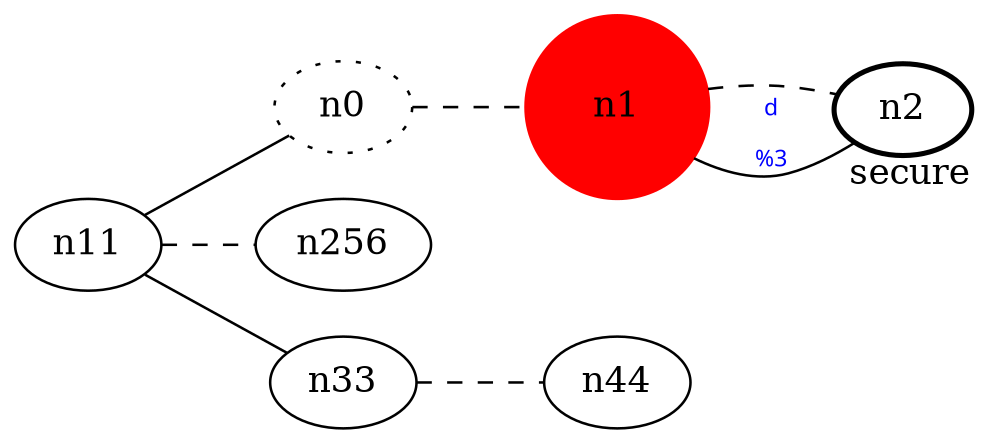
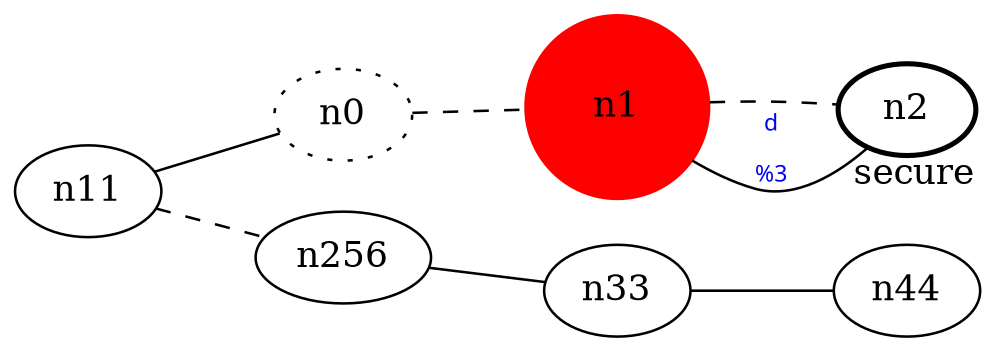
(216, 314) -> (488, 275)
(480, 382) -> (762, 291)
